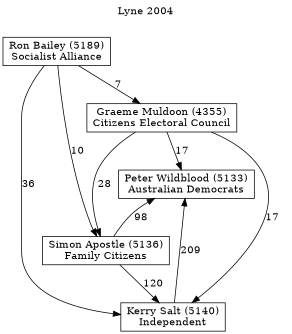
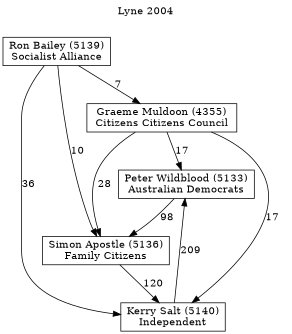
(57, 51) -> (57, 51)
(162, 118) -> (162, 118)
(129, 217) -> (156, 217)
